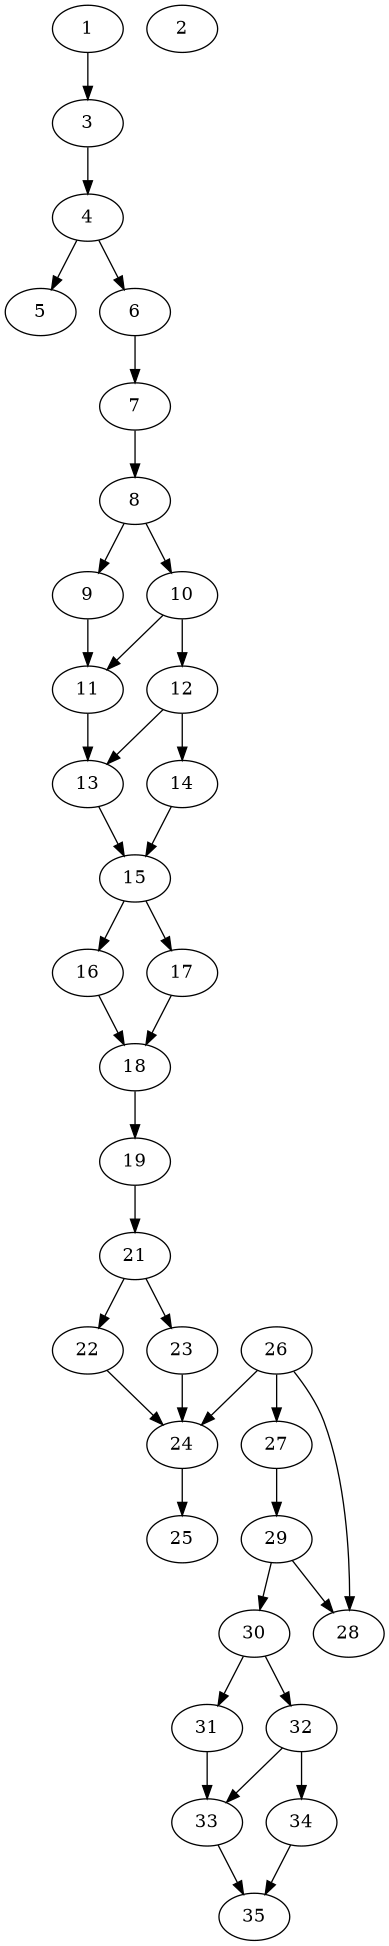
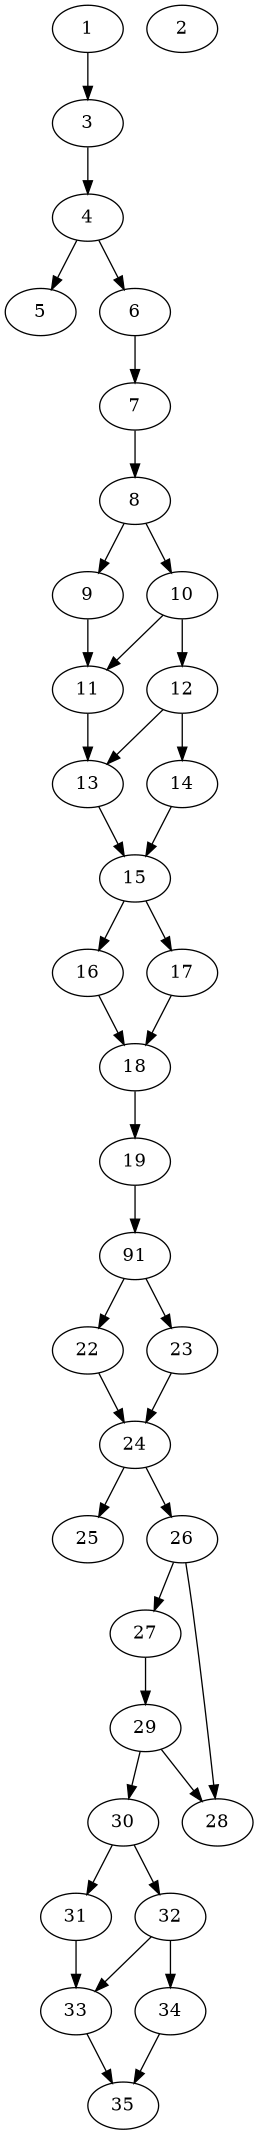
(135, 1256) -> (135, 1256)
(234, 1393) -> (156, 1486)
